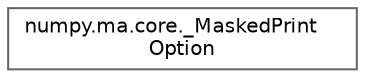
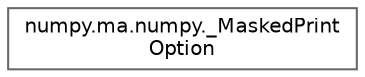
(182, 39) -> (182, 39)
